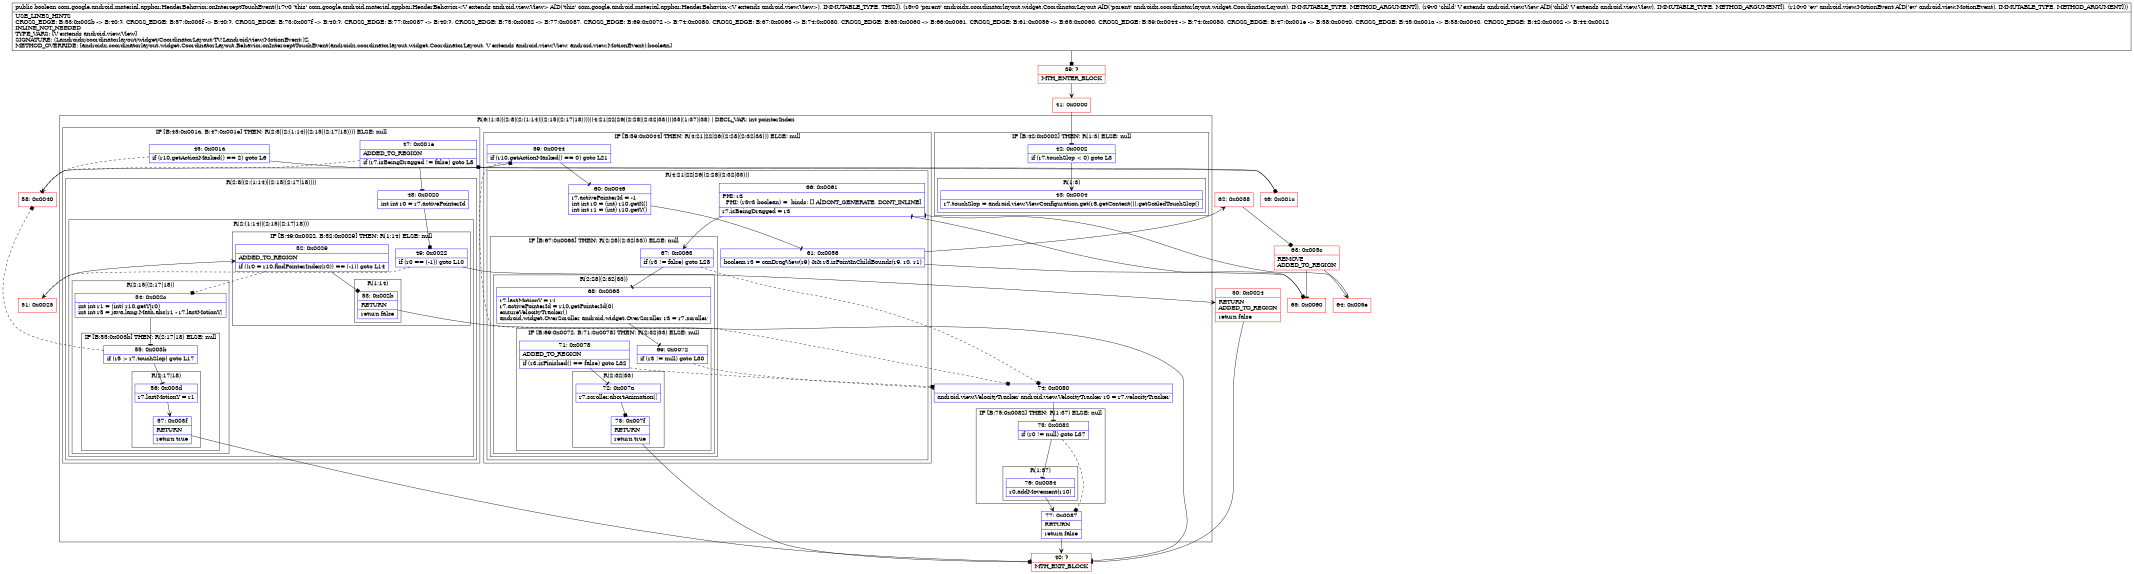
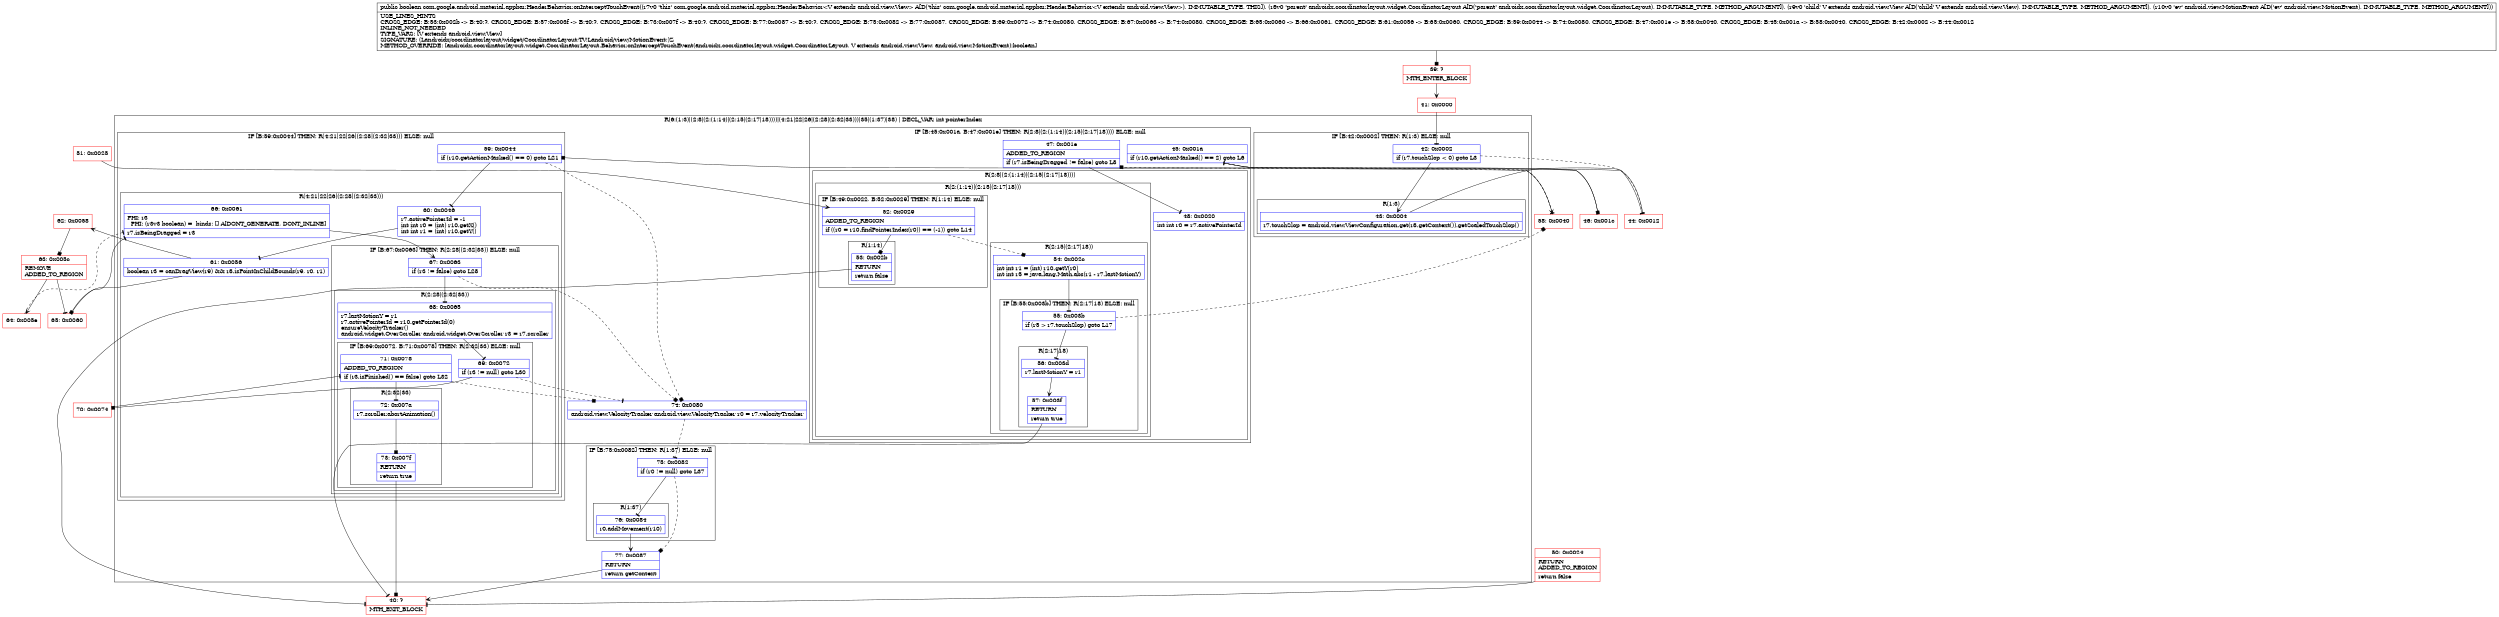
none -> (1644, 221)
(1145, 239) -> (87, 289)
(431, 258) -> none
none -> (92, 410)
(1053, 412) -> (680, 438)
(1061, 534) -> (631, 574)
